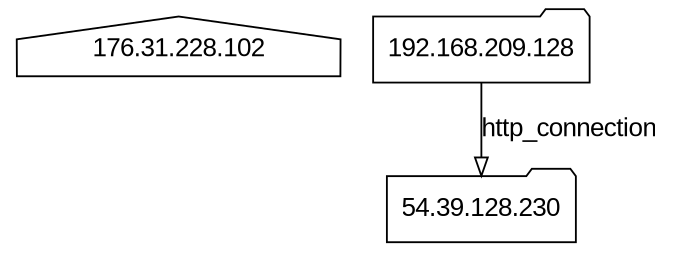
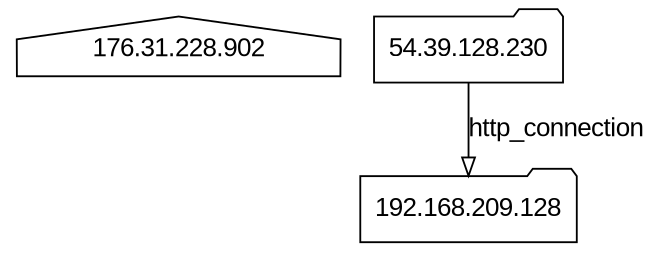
(179, 50) -> (179, 50)
(481, 120) -> (469, 120)
